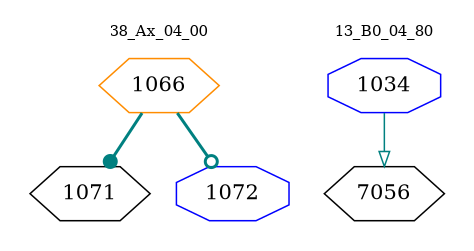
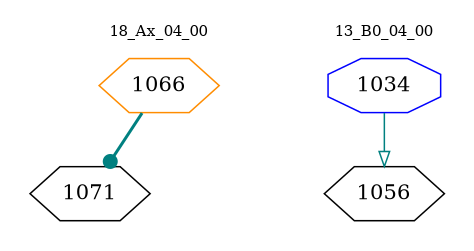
(159, 32) -> (159, 32)
(384, 32) -> (384, 32)
(233, 194) -> none
(384, 194) -> (384, 194)
